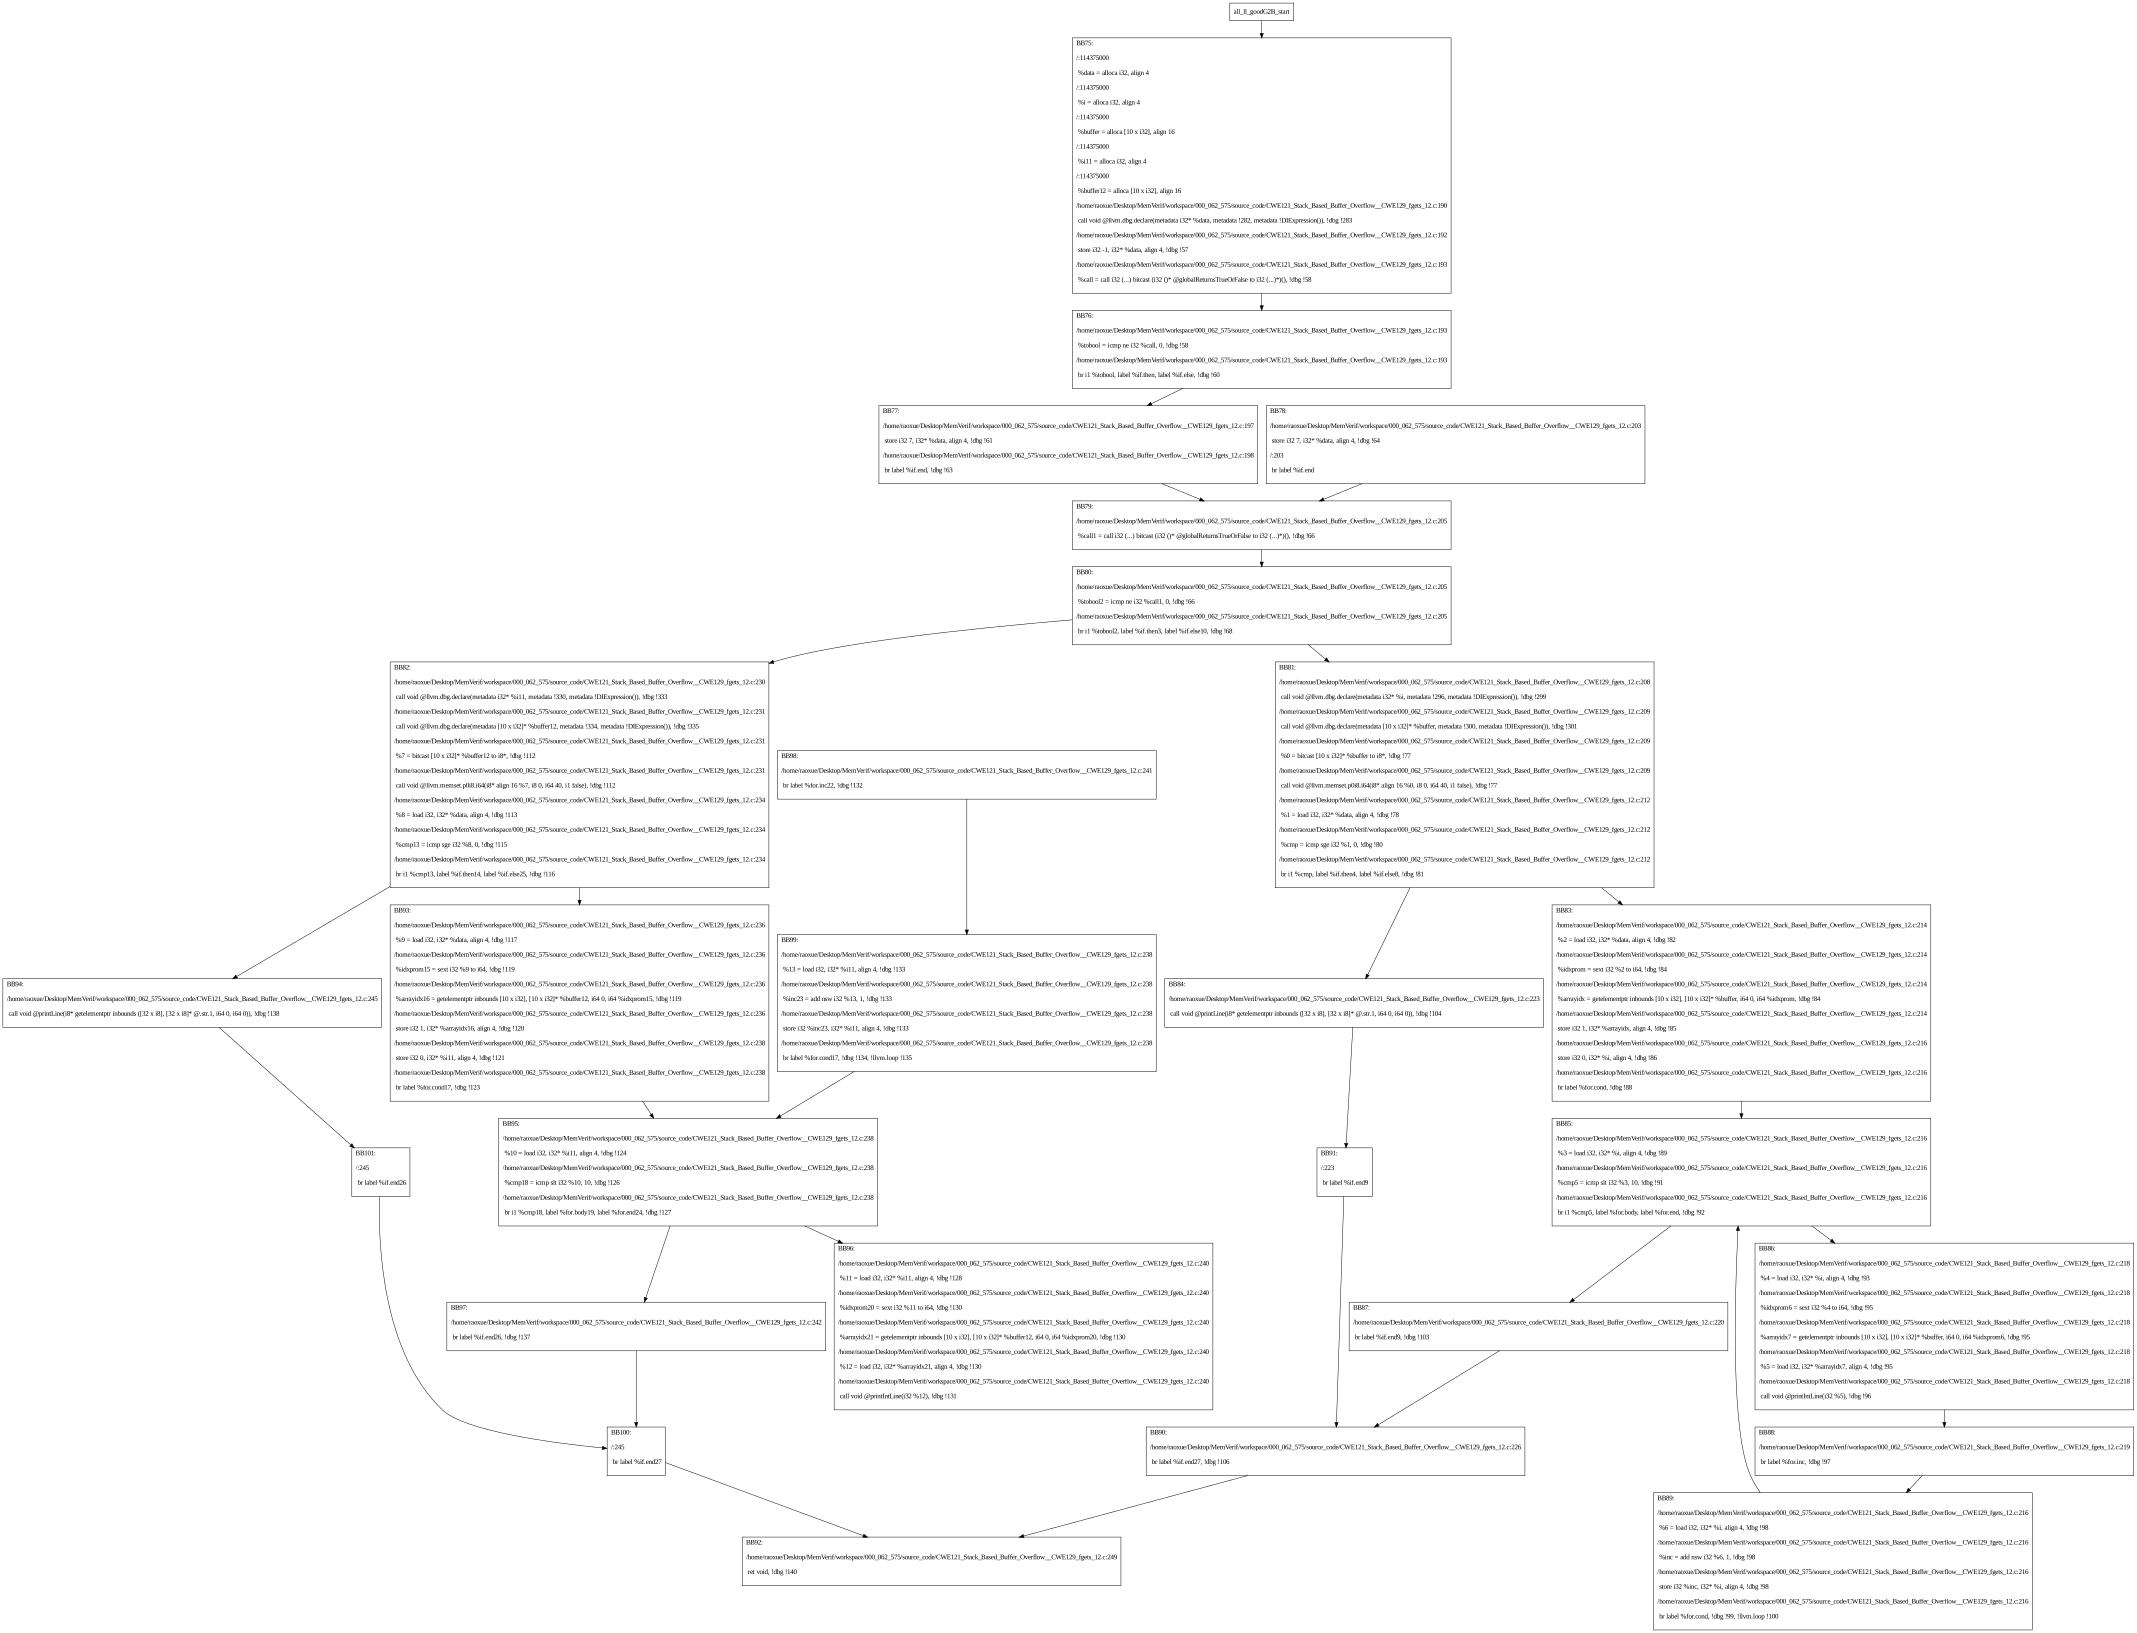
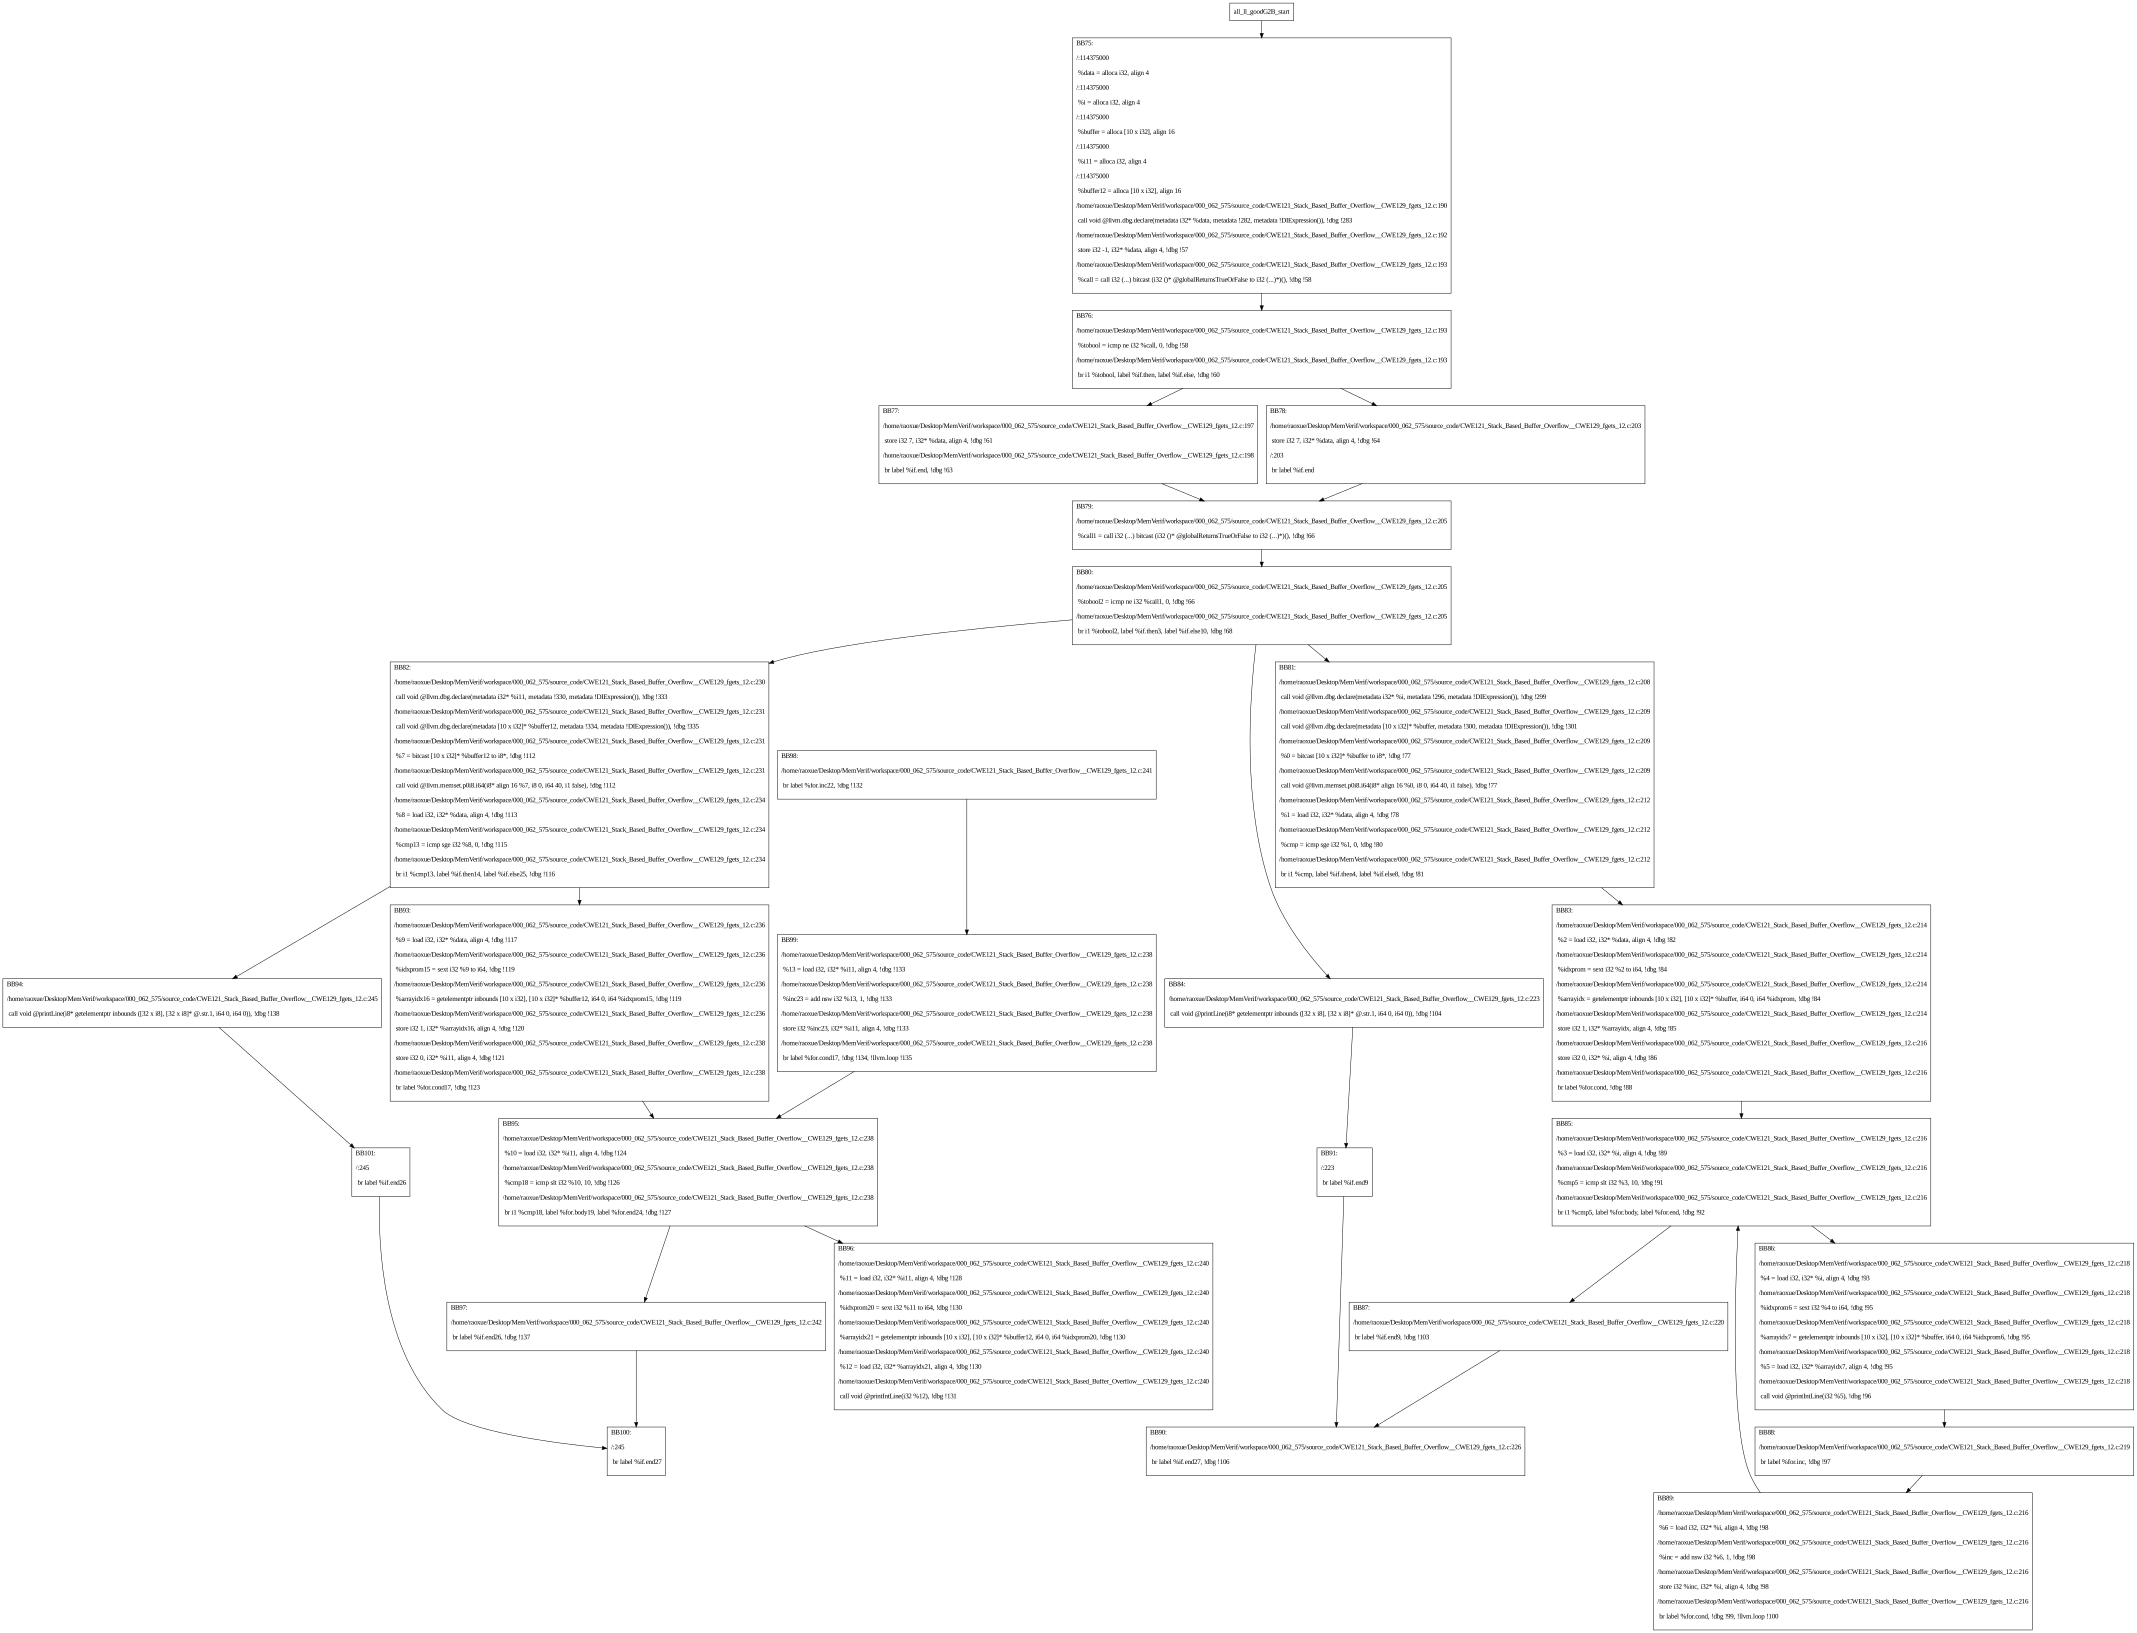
none -> (1356, 396)
(1389, 931) -> (1255, 819)
(932, 1561) -> none
